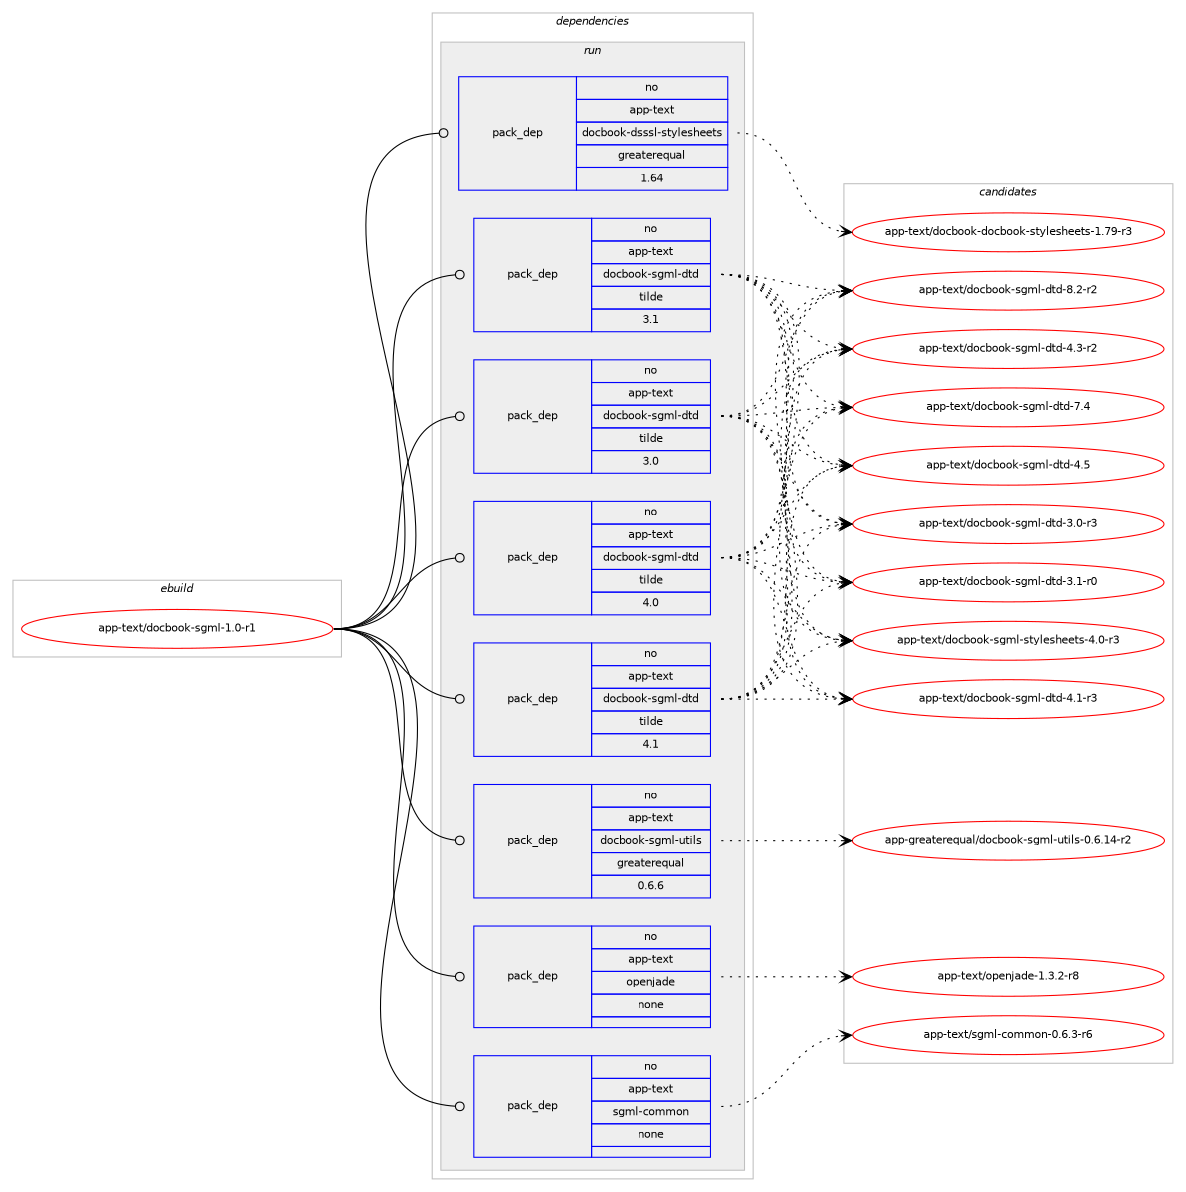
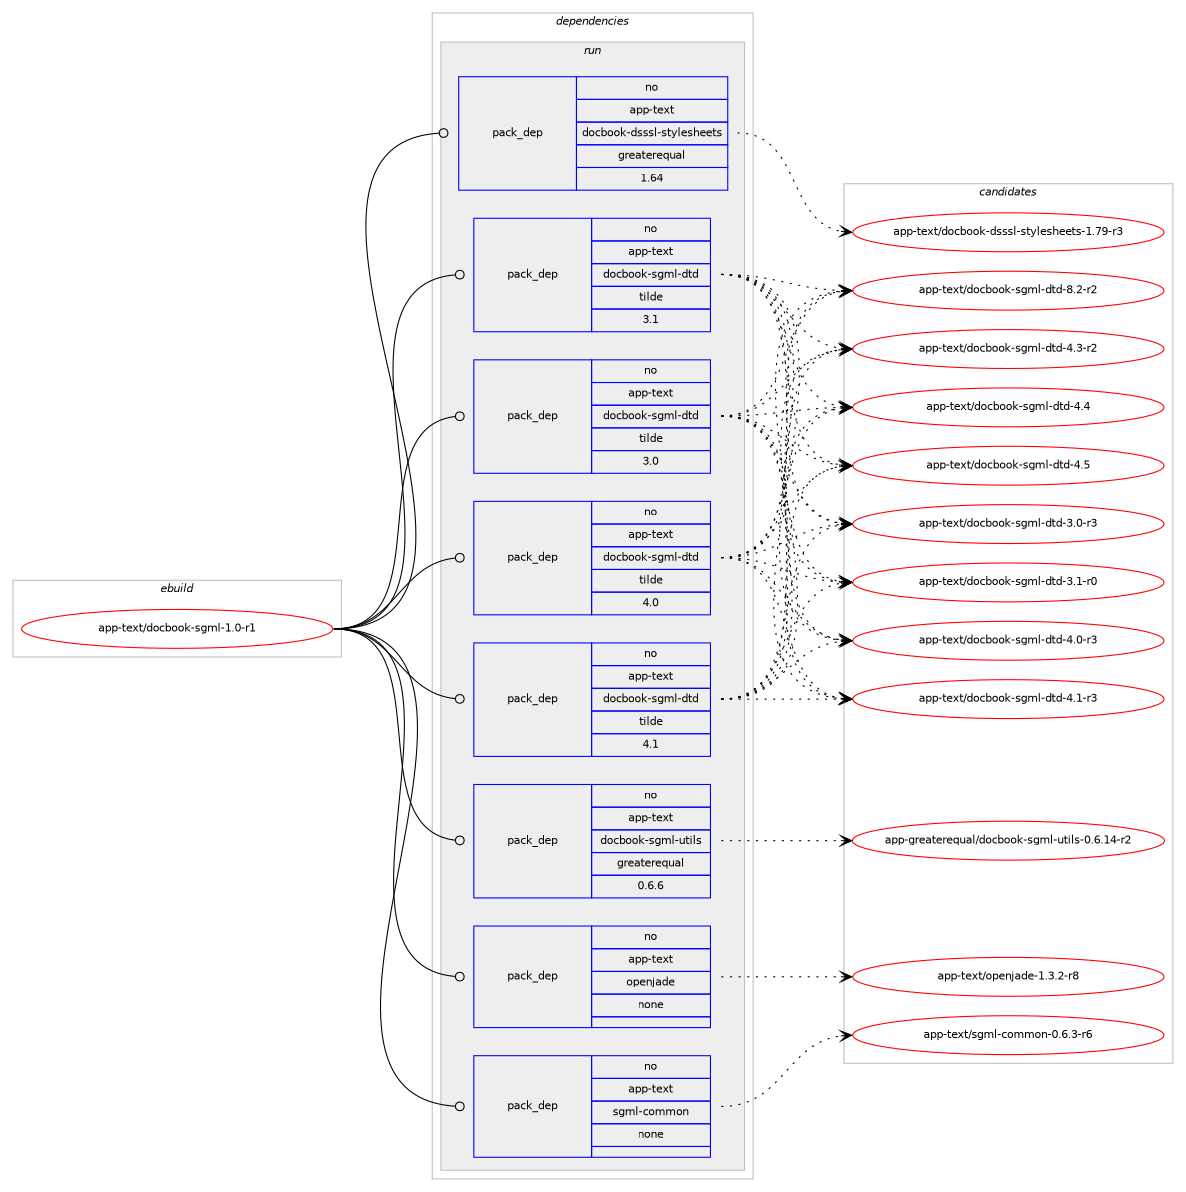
(1008, 232) -> (1008, 232)
(1008, 407) -> (1008, 407)
(1008, 641) -> (1008, 641)
